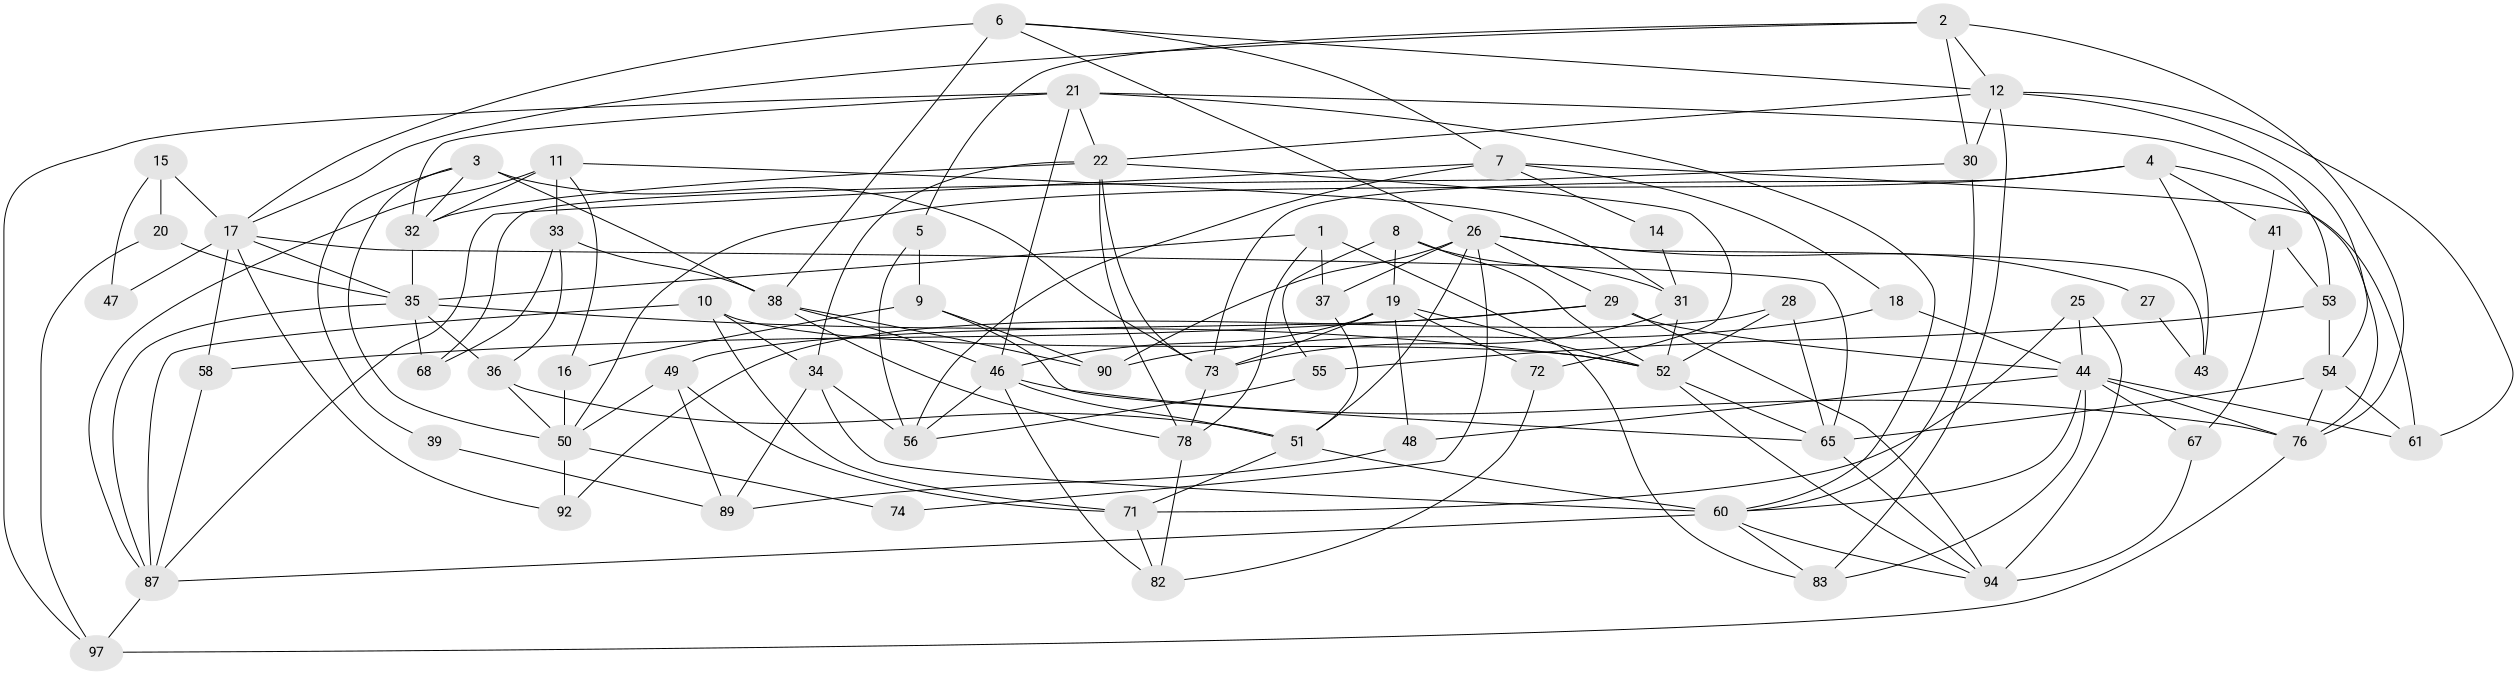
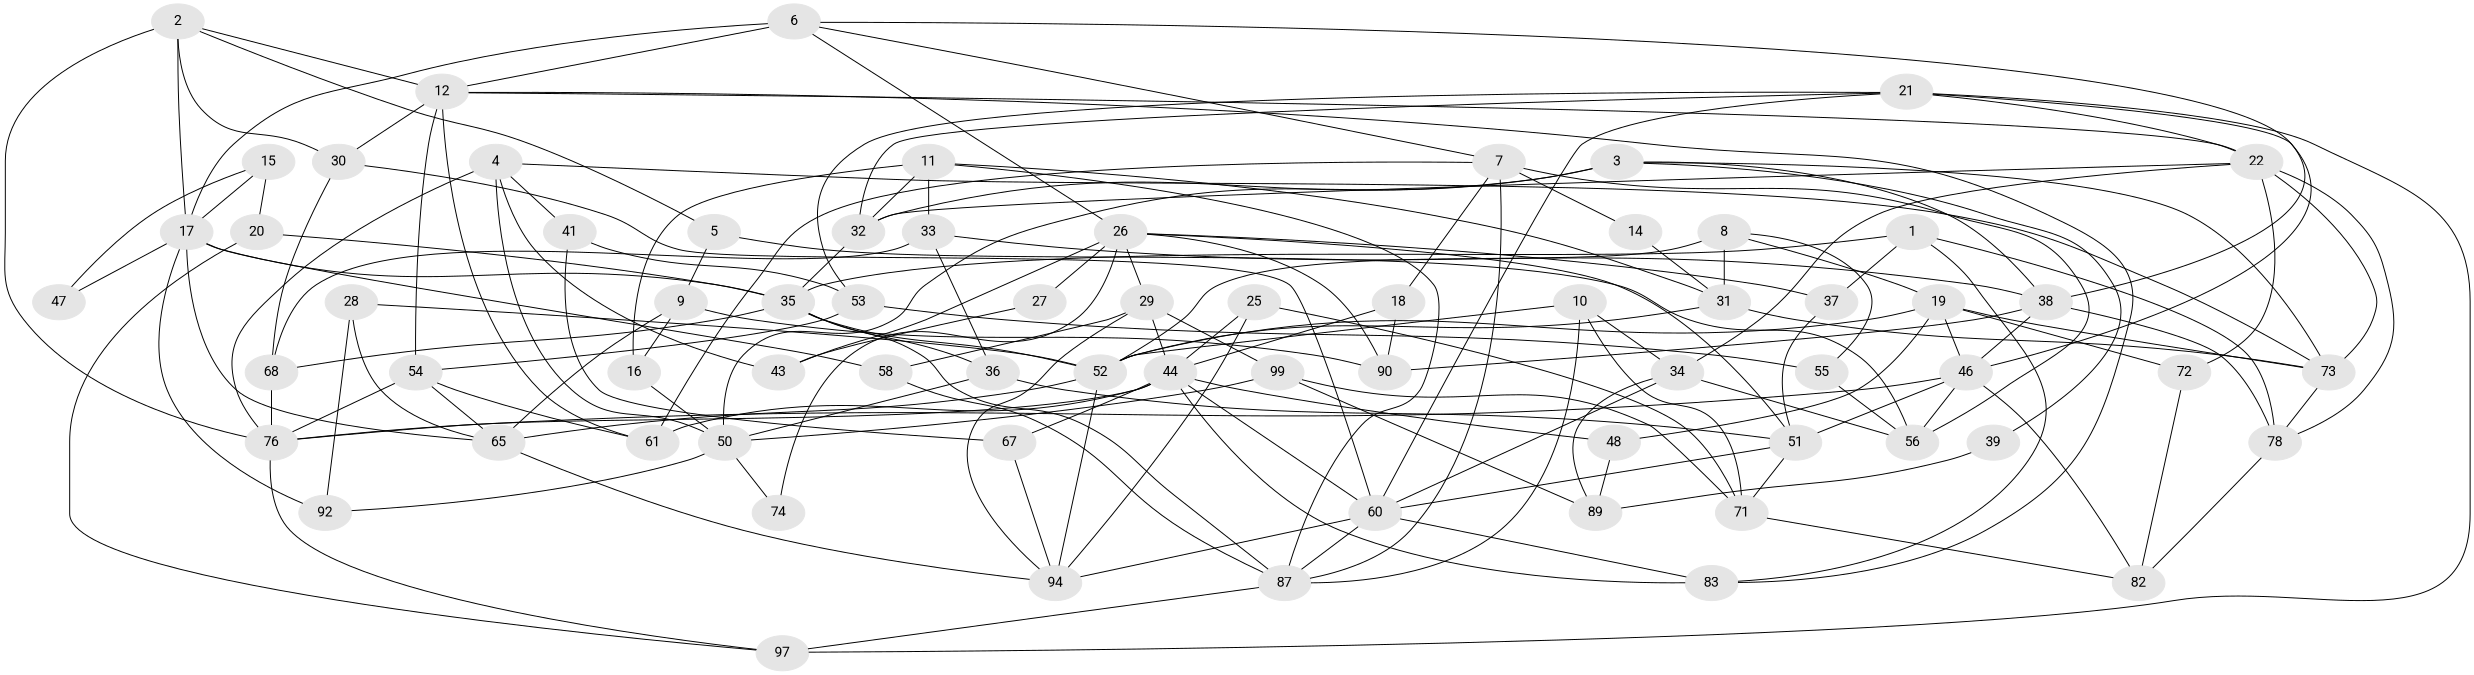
(672, 372) -> (1278, 372)
none -> (271, 414)
